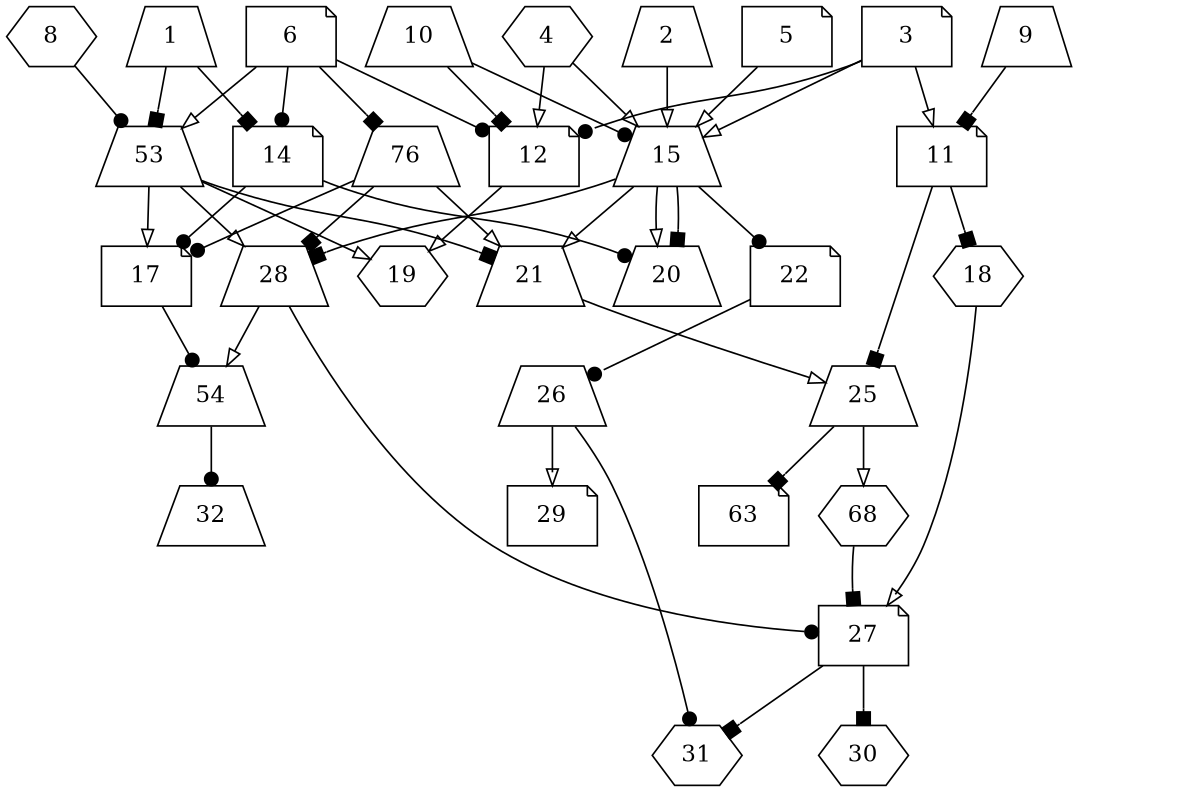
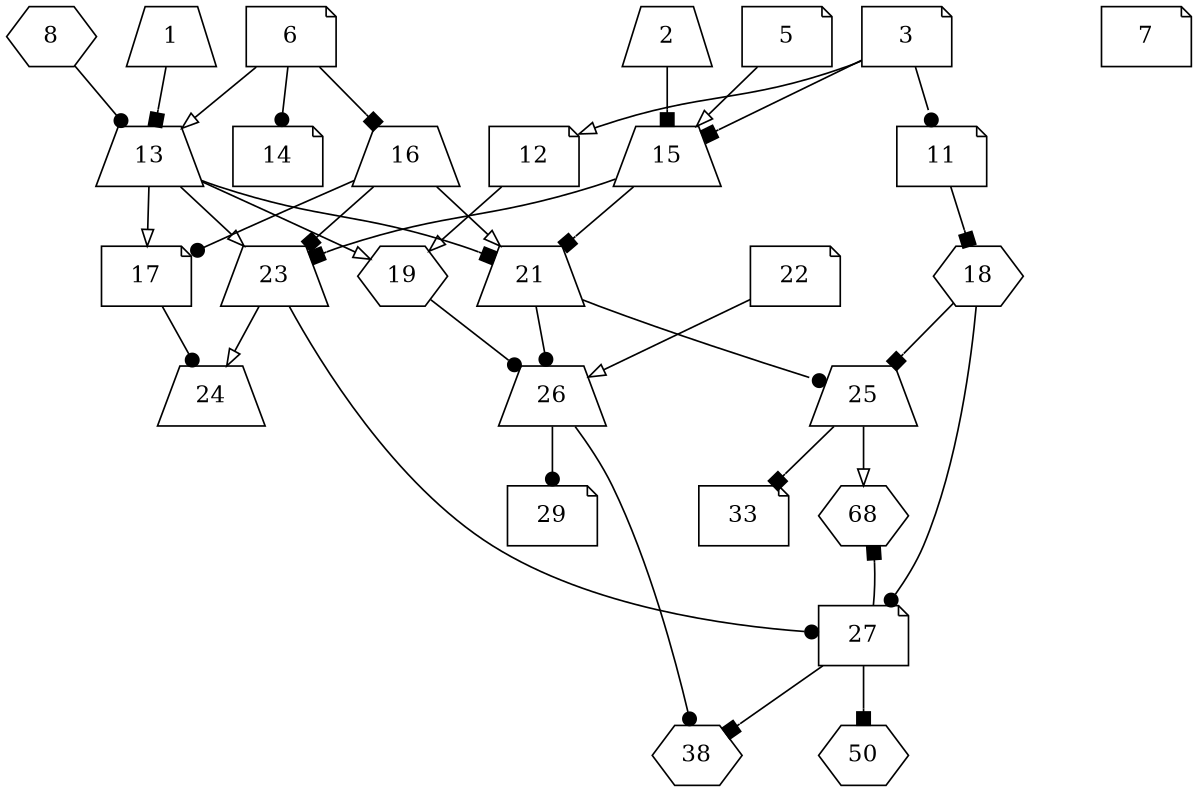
(419, 37) -> none
(547, 37) -> none
(1027, 37) -> none
none -> (1146, 37)
(216, 87) -> none
(667, 88) -> (667, 88)
(922, 89) -> (922, 89)
(406, 93) -> none
(749, 93) -> (749, 93)
(790, 95) -> (790, 95)
(150, 156) -> (150, 156)
(406, 156) -> (406, 156)
(220, 209) -> none
(605, 211) -> (605, 211)
(726, 212) -> none
(905, 268) -> (929, 328)
(275, 276) -> (275, 276)
(667, 276) -> none
(692, 328) -> (692, 328)
none -> (470, 330)
none -> (540, 330)
(695, 340) -> (695, 340)
(211, 396) -> (211, 396)
(552, 449) -> (552, 449)
(952, 455) -> (952, 455)
(211, 516) -> none
(744, 516) -> (744, 516)
(852, 568) -> (875, 584)
(697, 755) -> (697, 755)
(864, 755) -> (864, 755)
